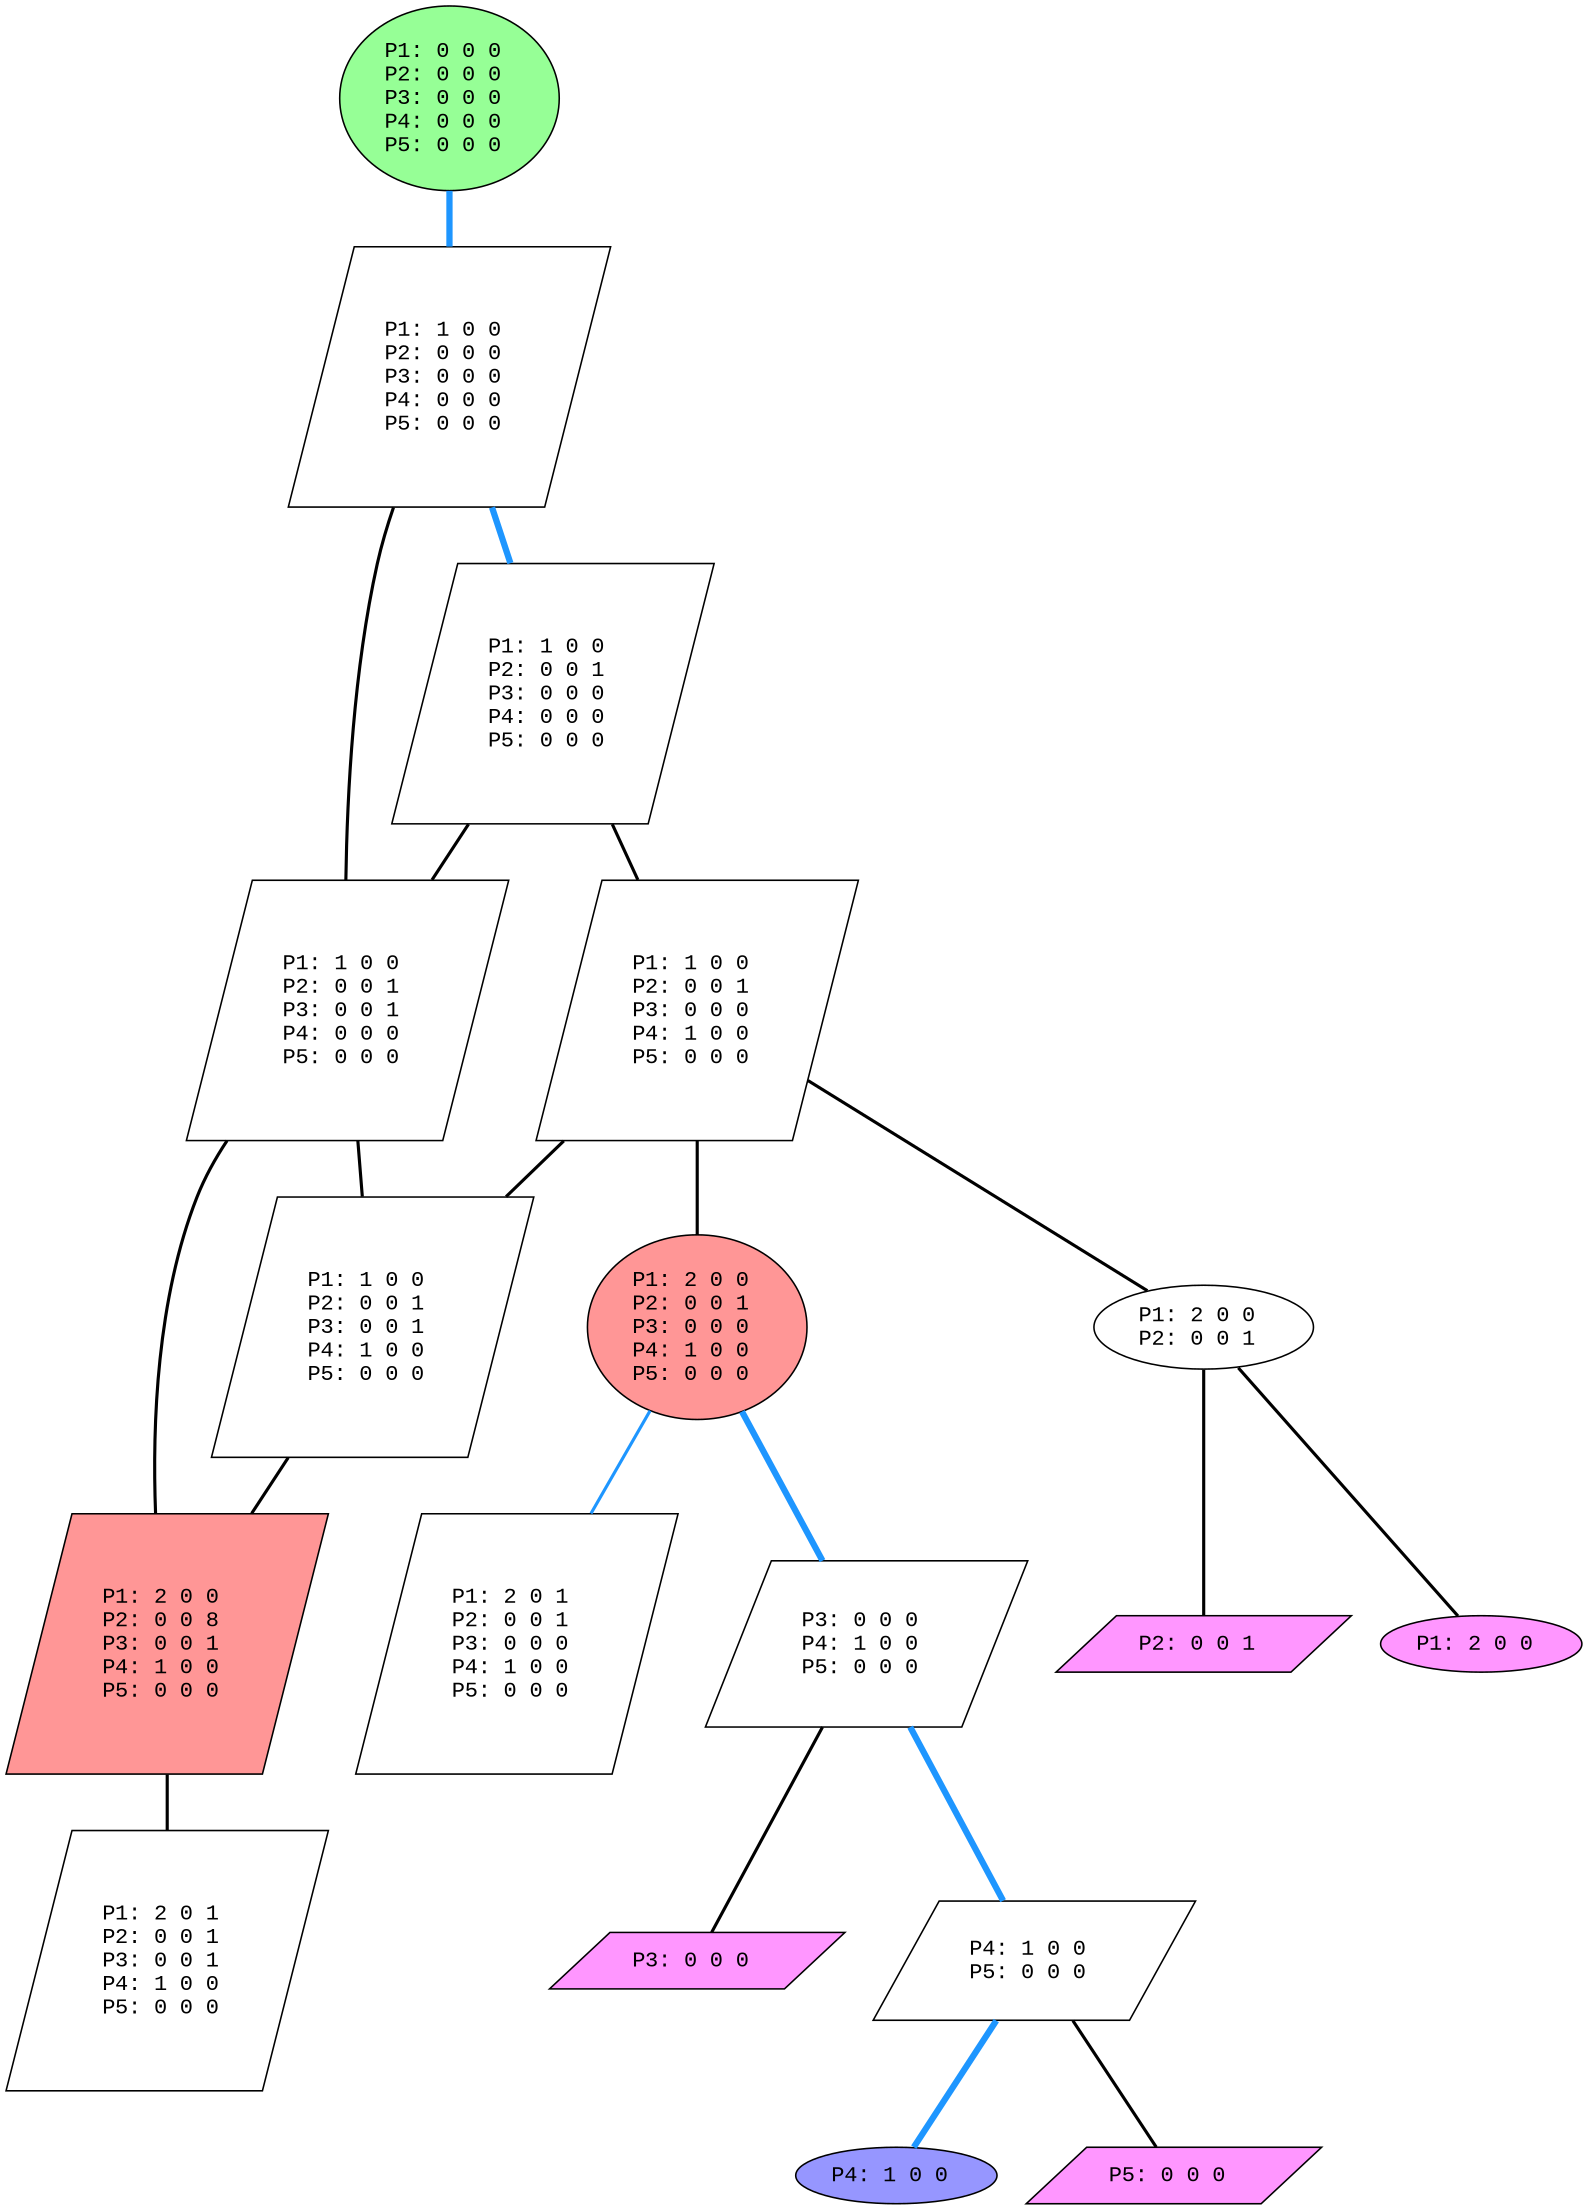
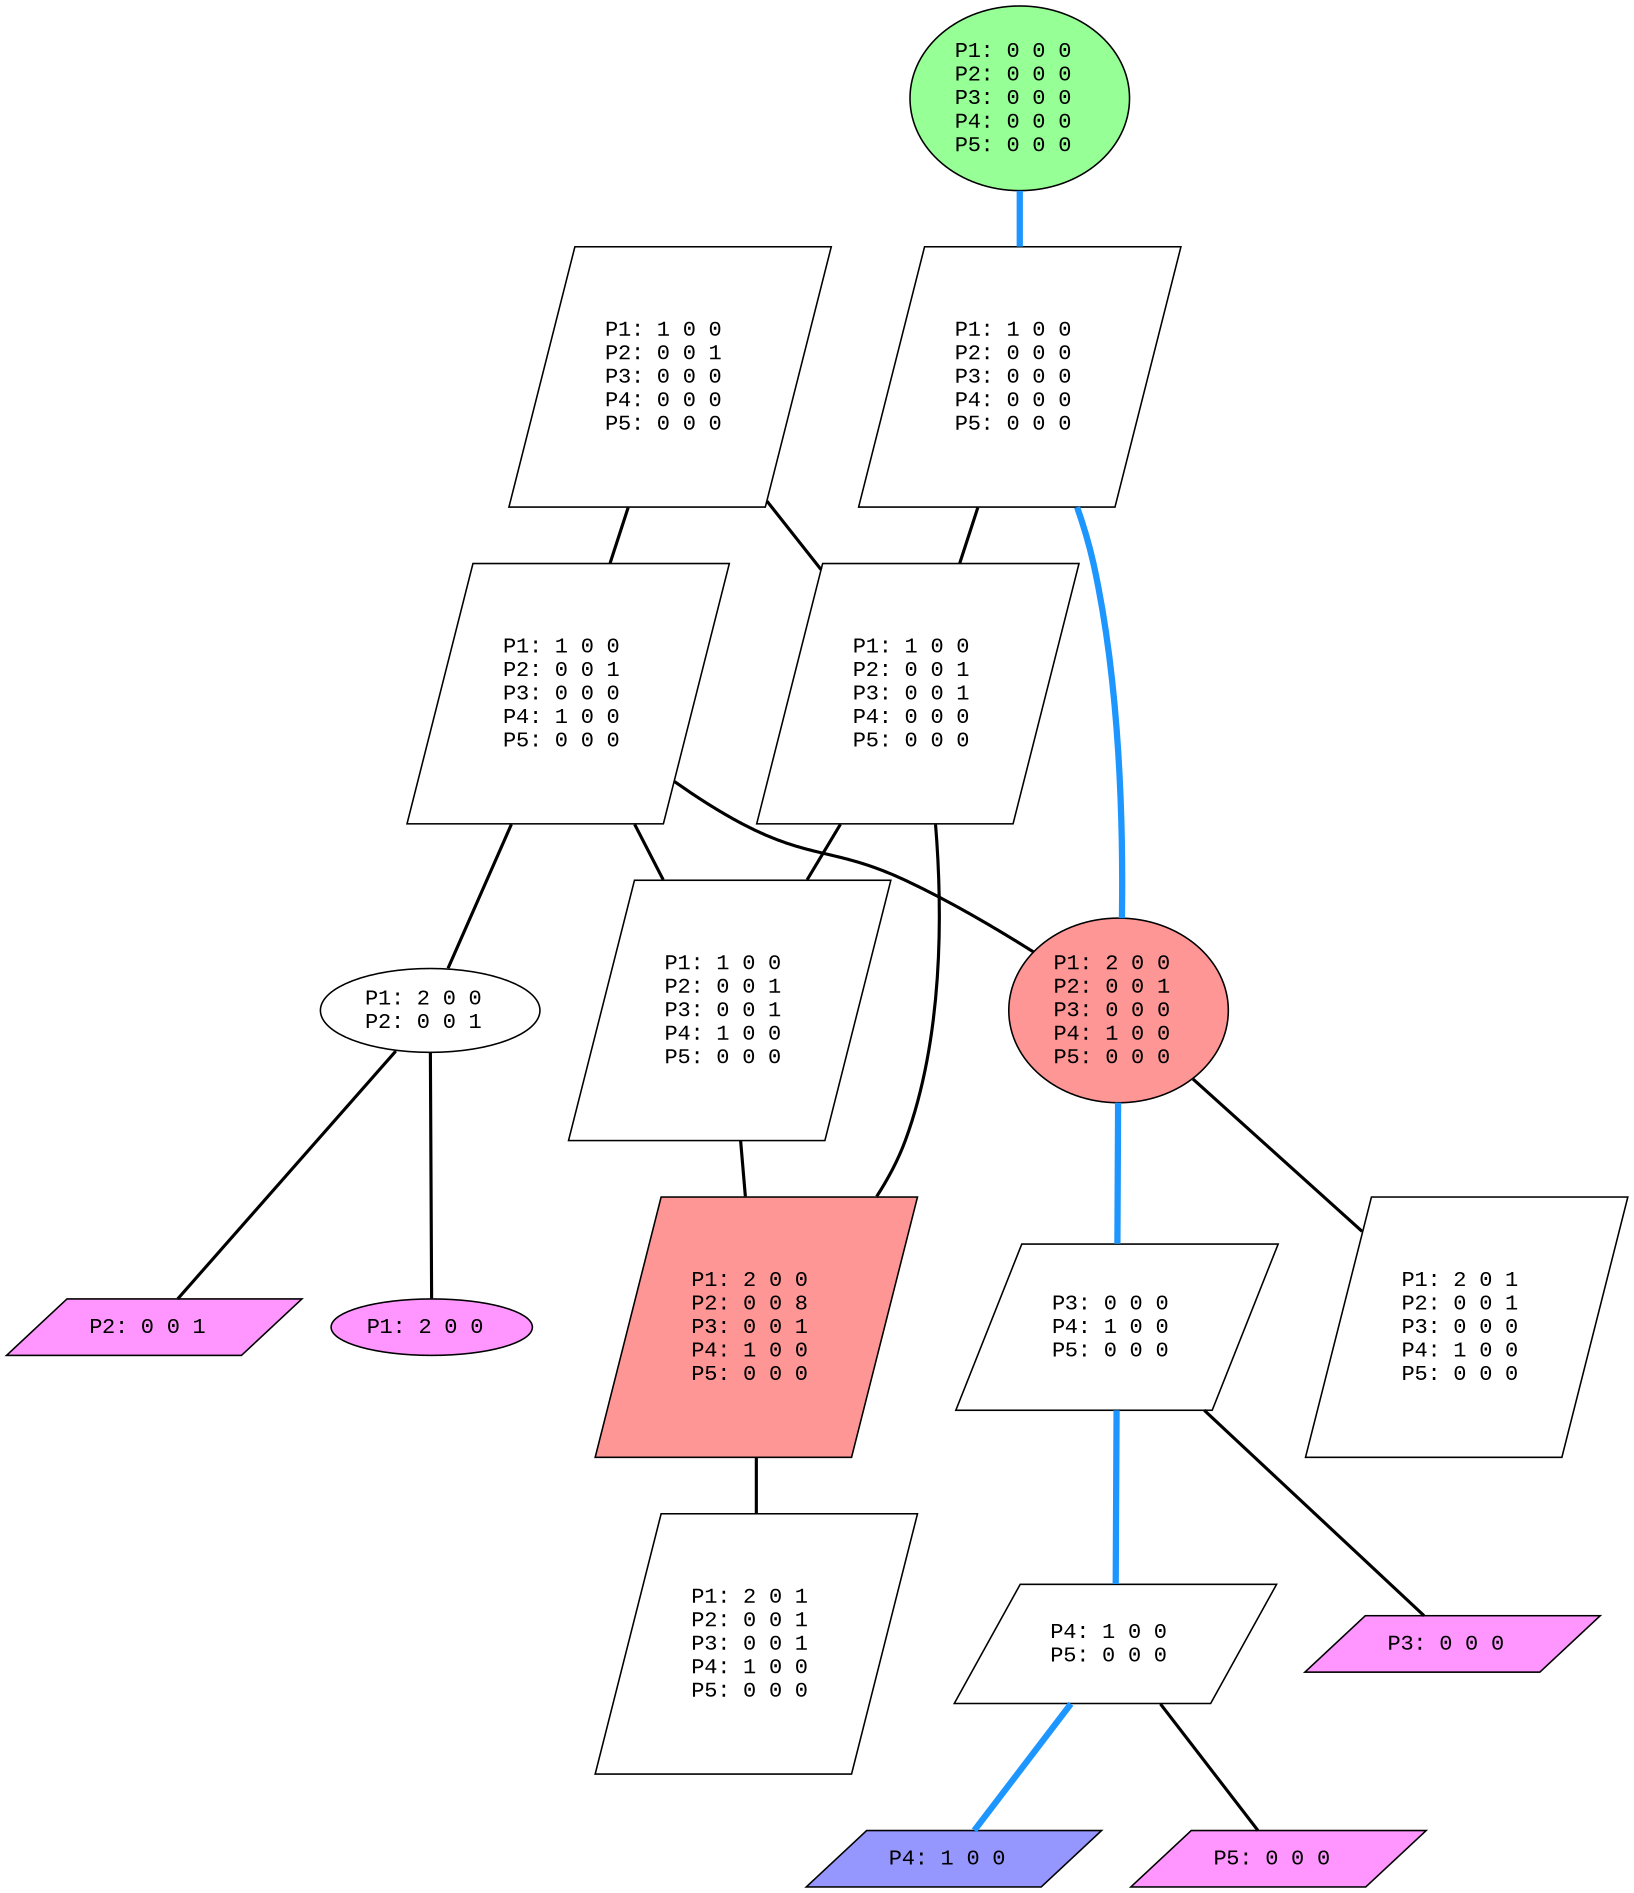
(501, 535) -> (1115, 711)
(621, 1462) -> (1277, 1155)
(896, 2176) -> (954, 1859)
